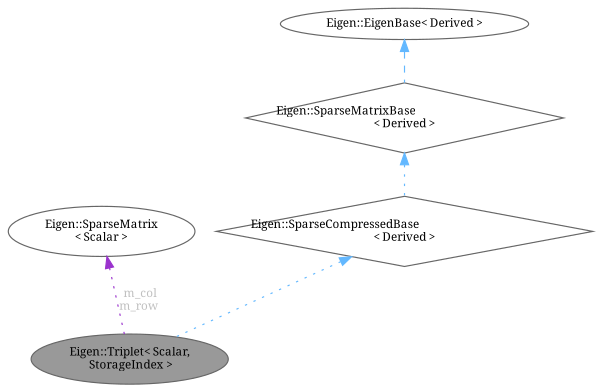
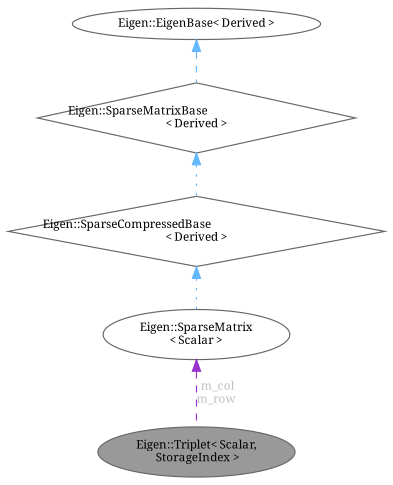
(258, 299) -> (196, 294)
(117, 301) -> (196, 399)
